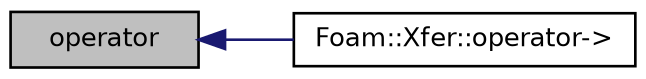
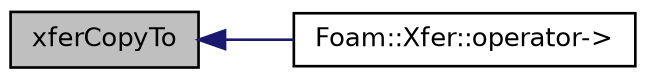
(105, 40) -> (105, 40)
